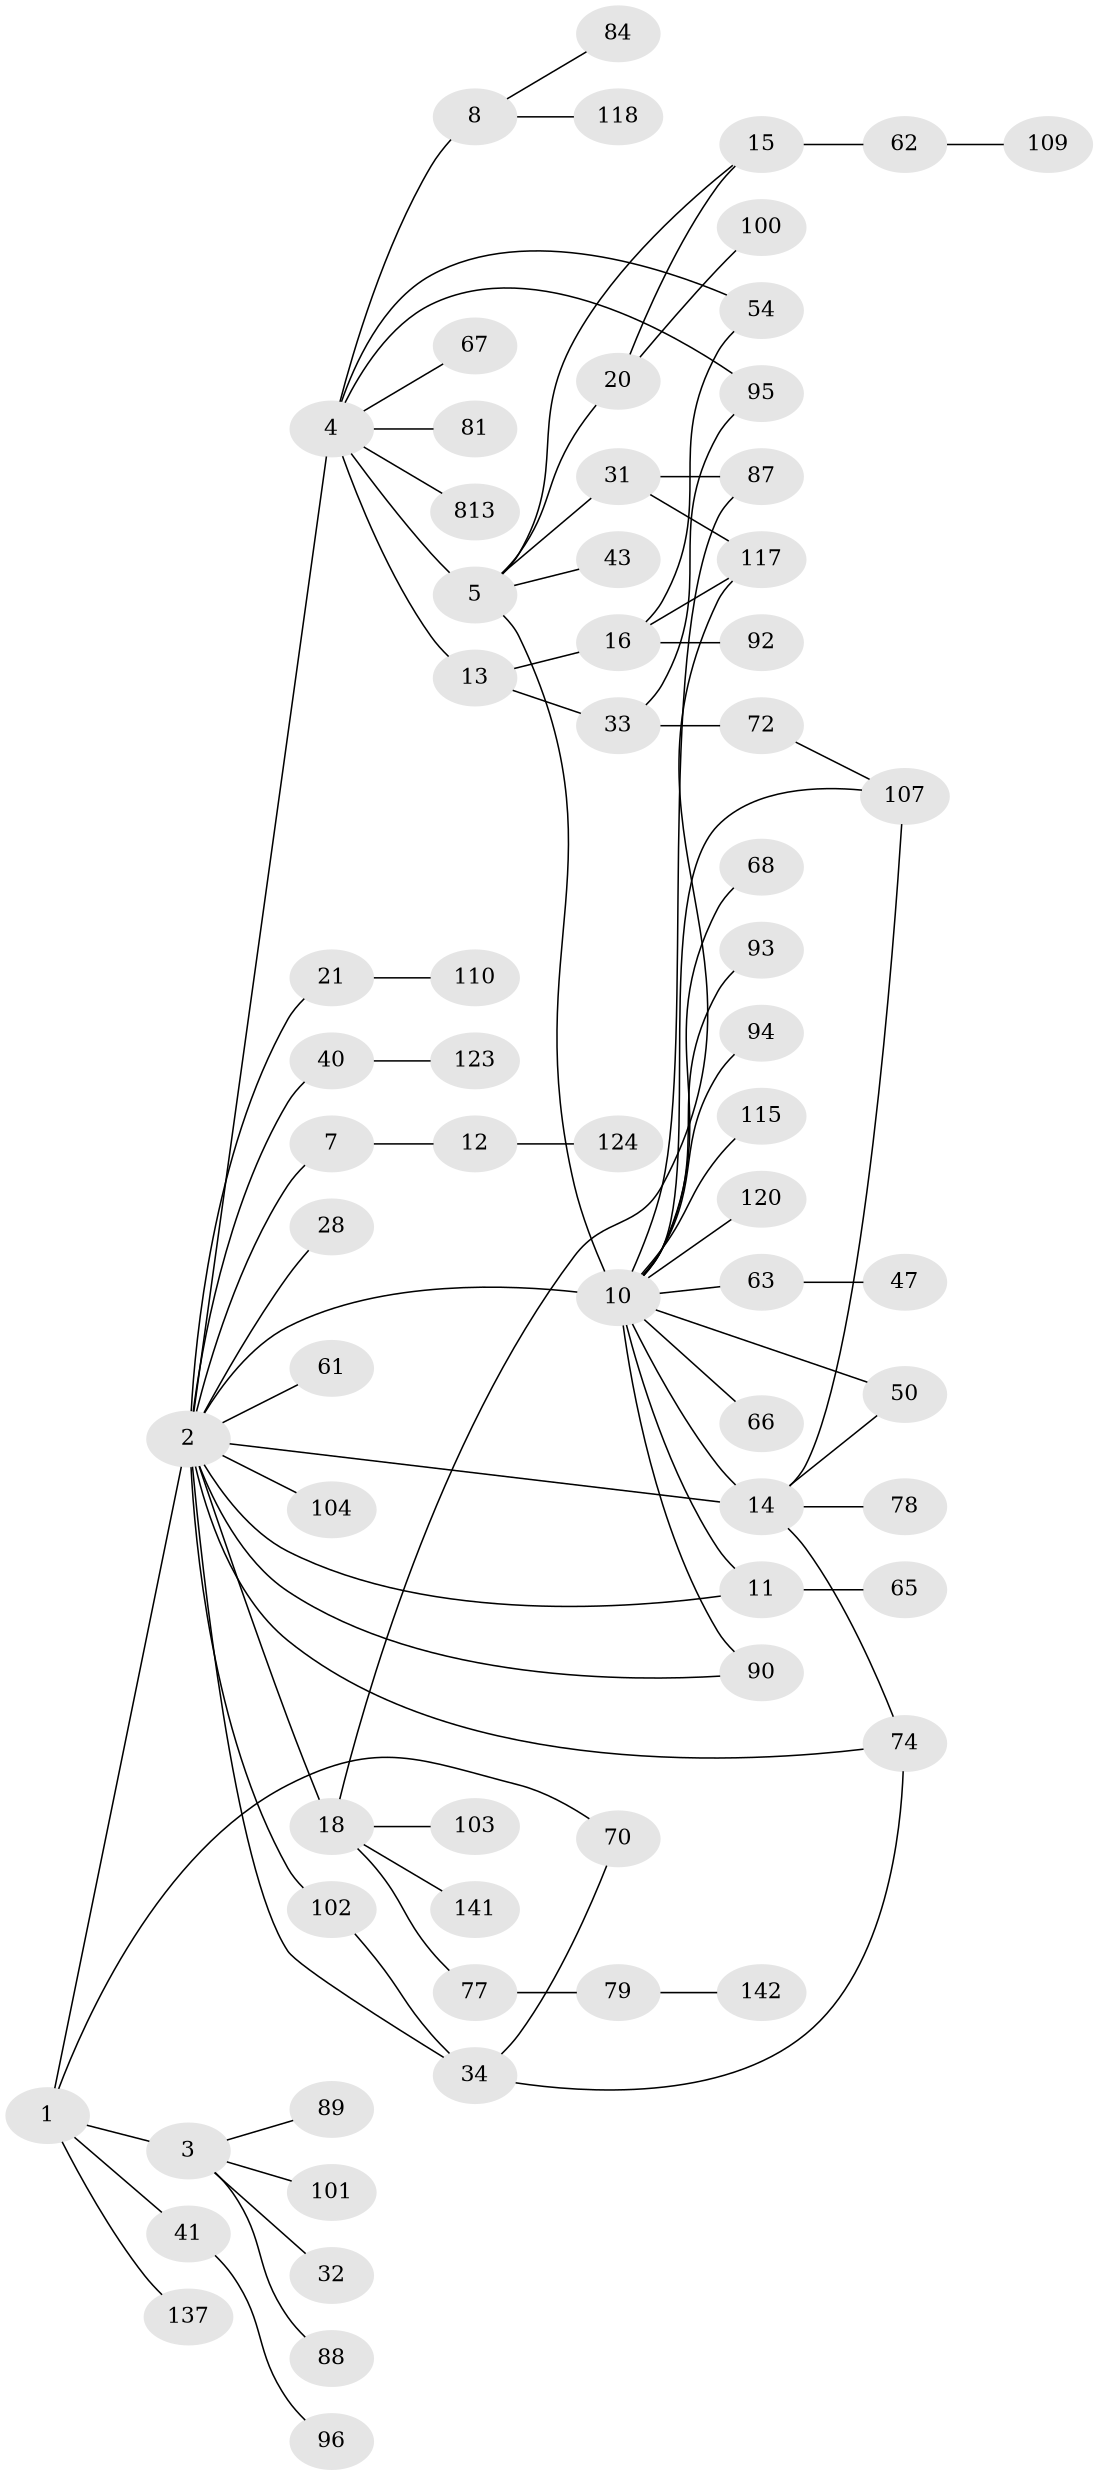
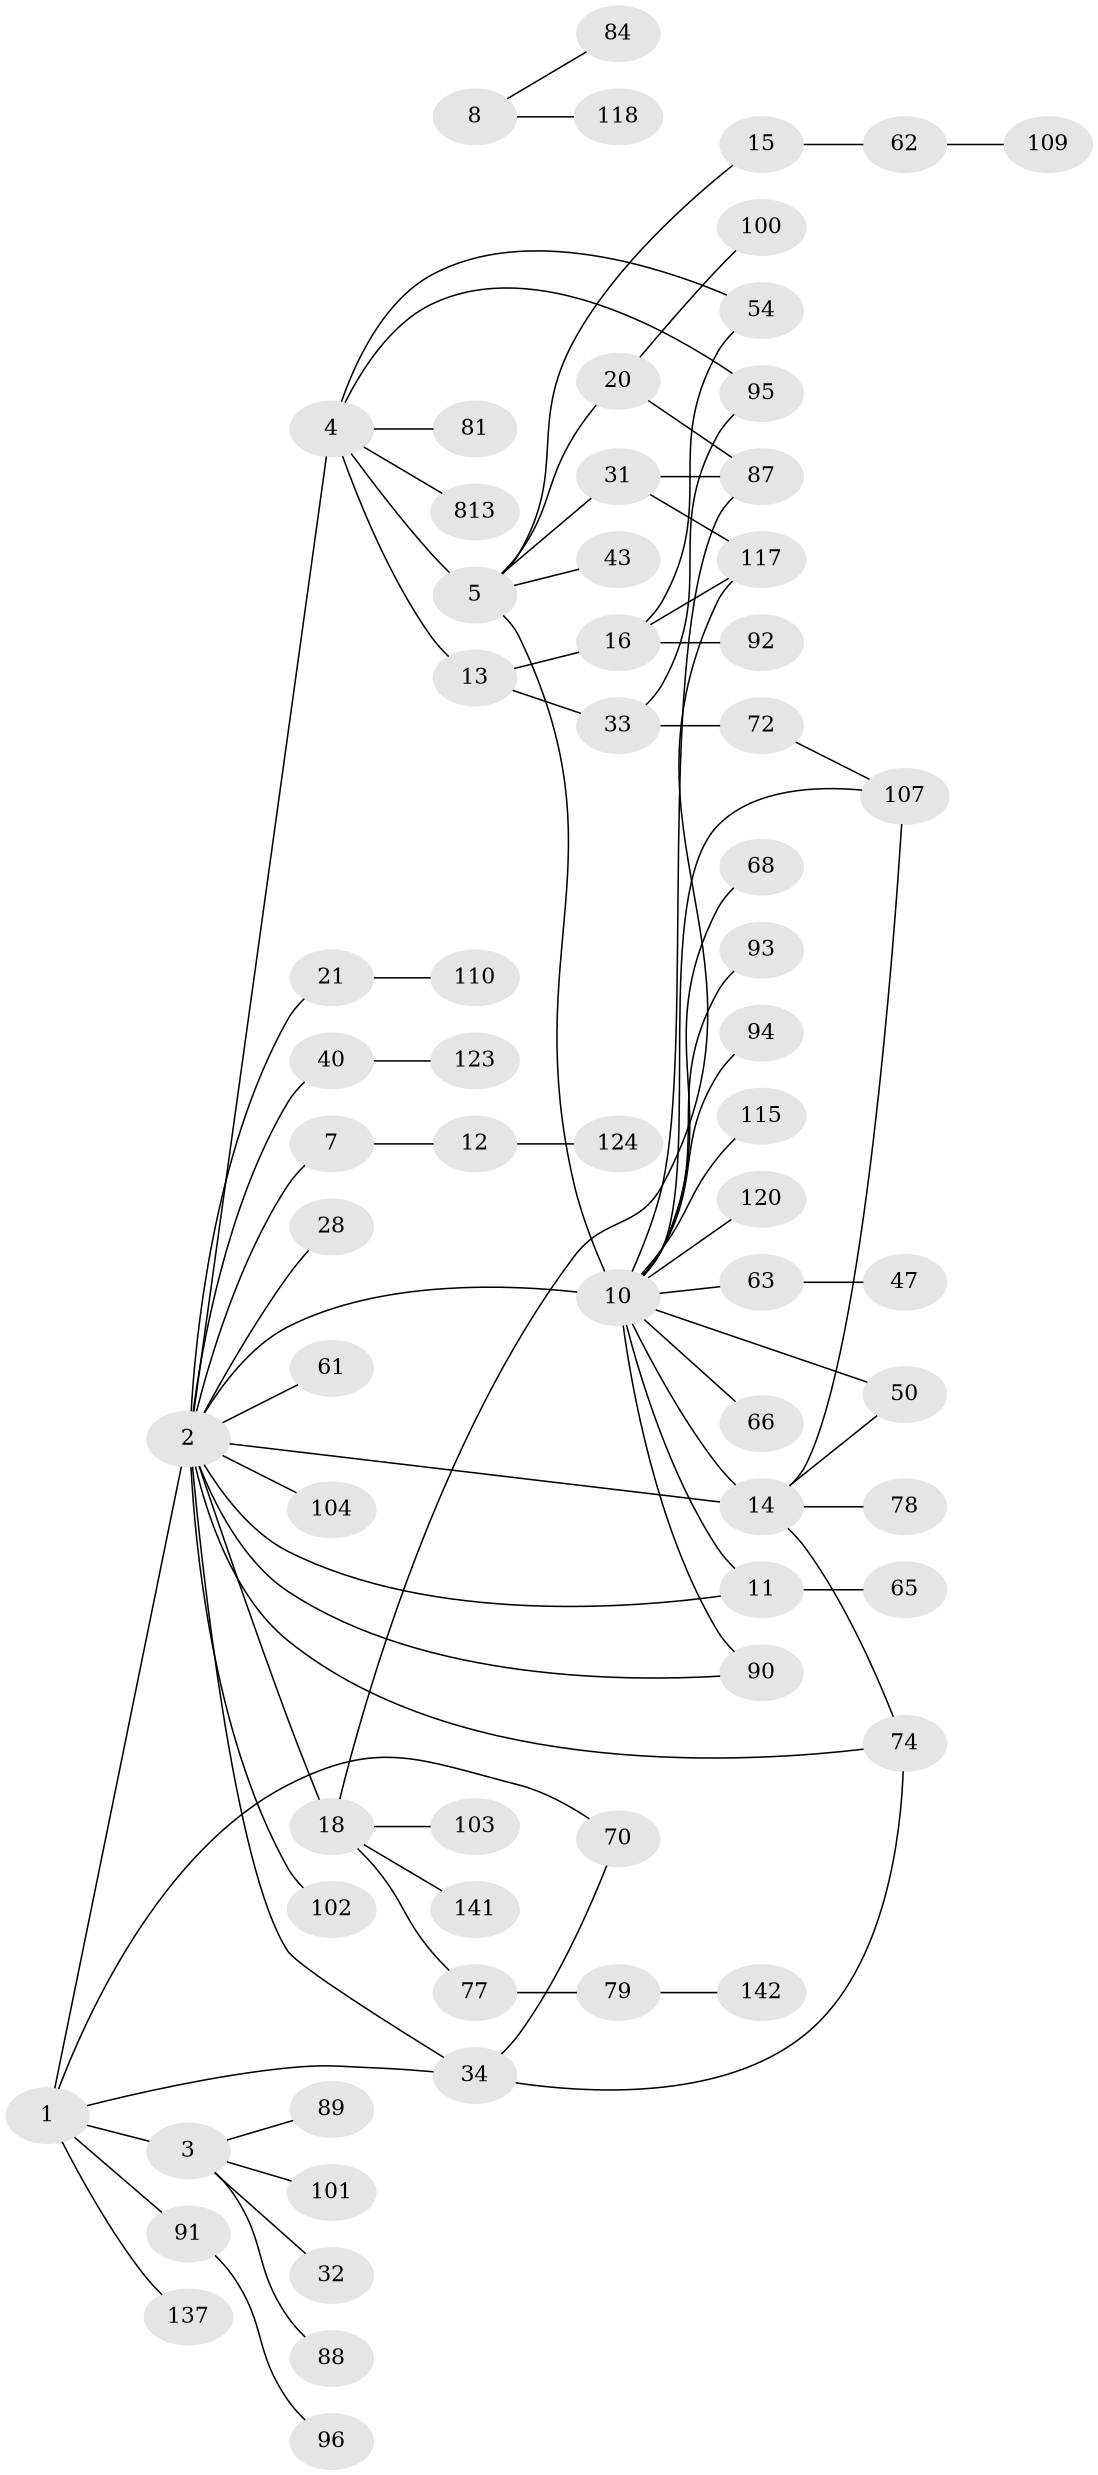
(675, 256) -> (682, 423)
(384, 265) -> none
(475, 346) -> none
(401, 1994) -> (259, 2071)
(188, 2234) -> (188, 2234)
